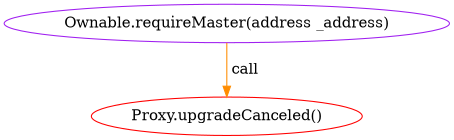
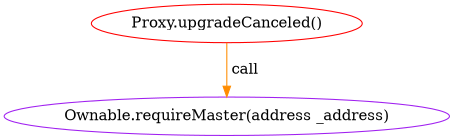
(227, 65) -> (227, 65)
